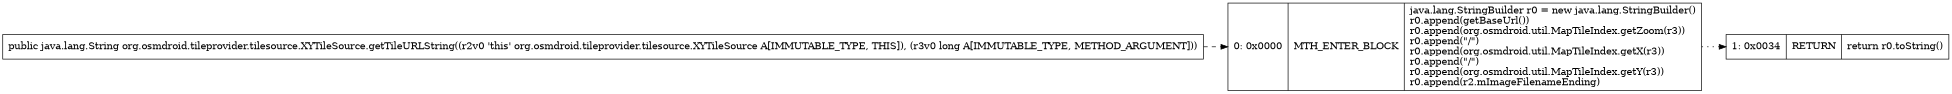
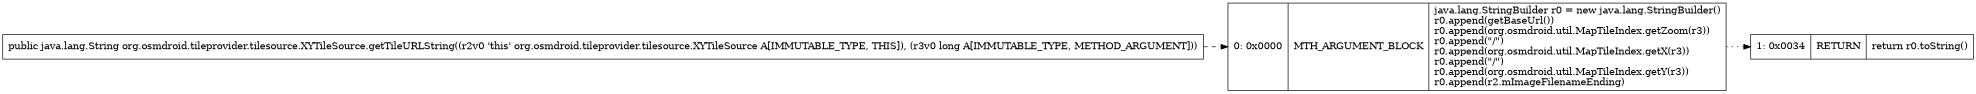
(1346, 46) -> (1358, 46)
